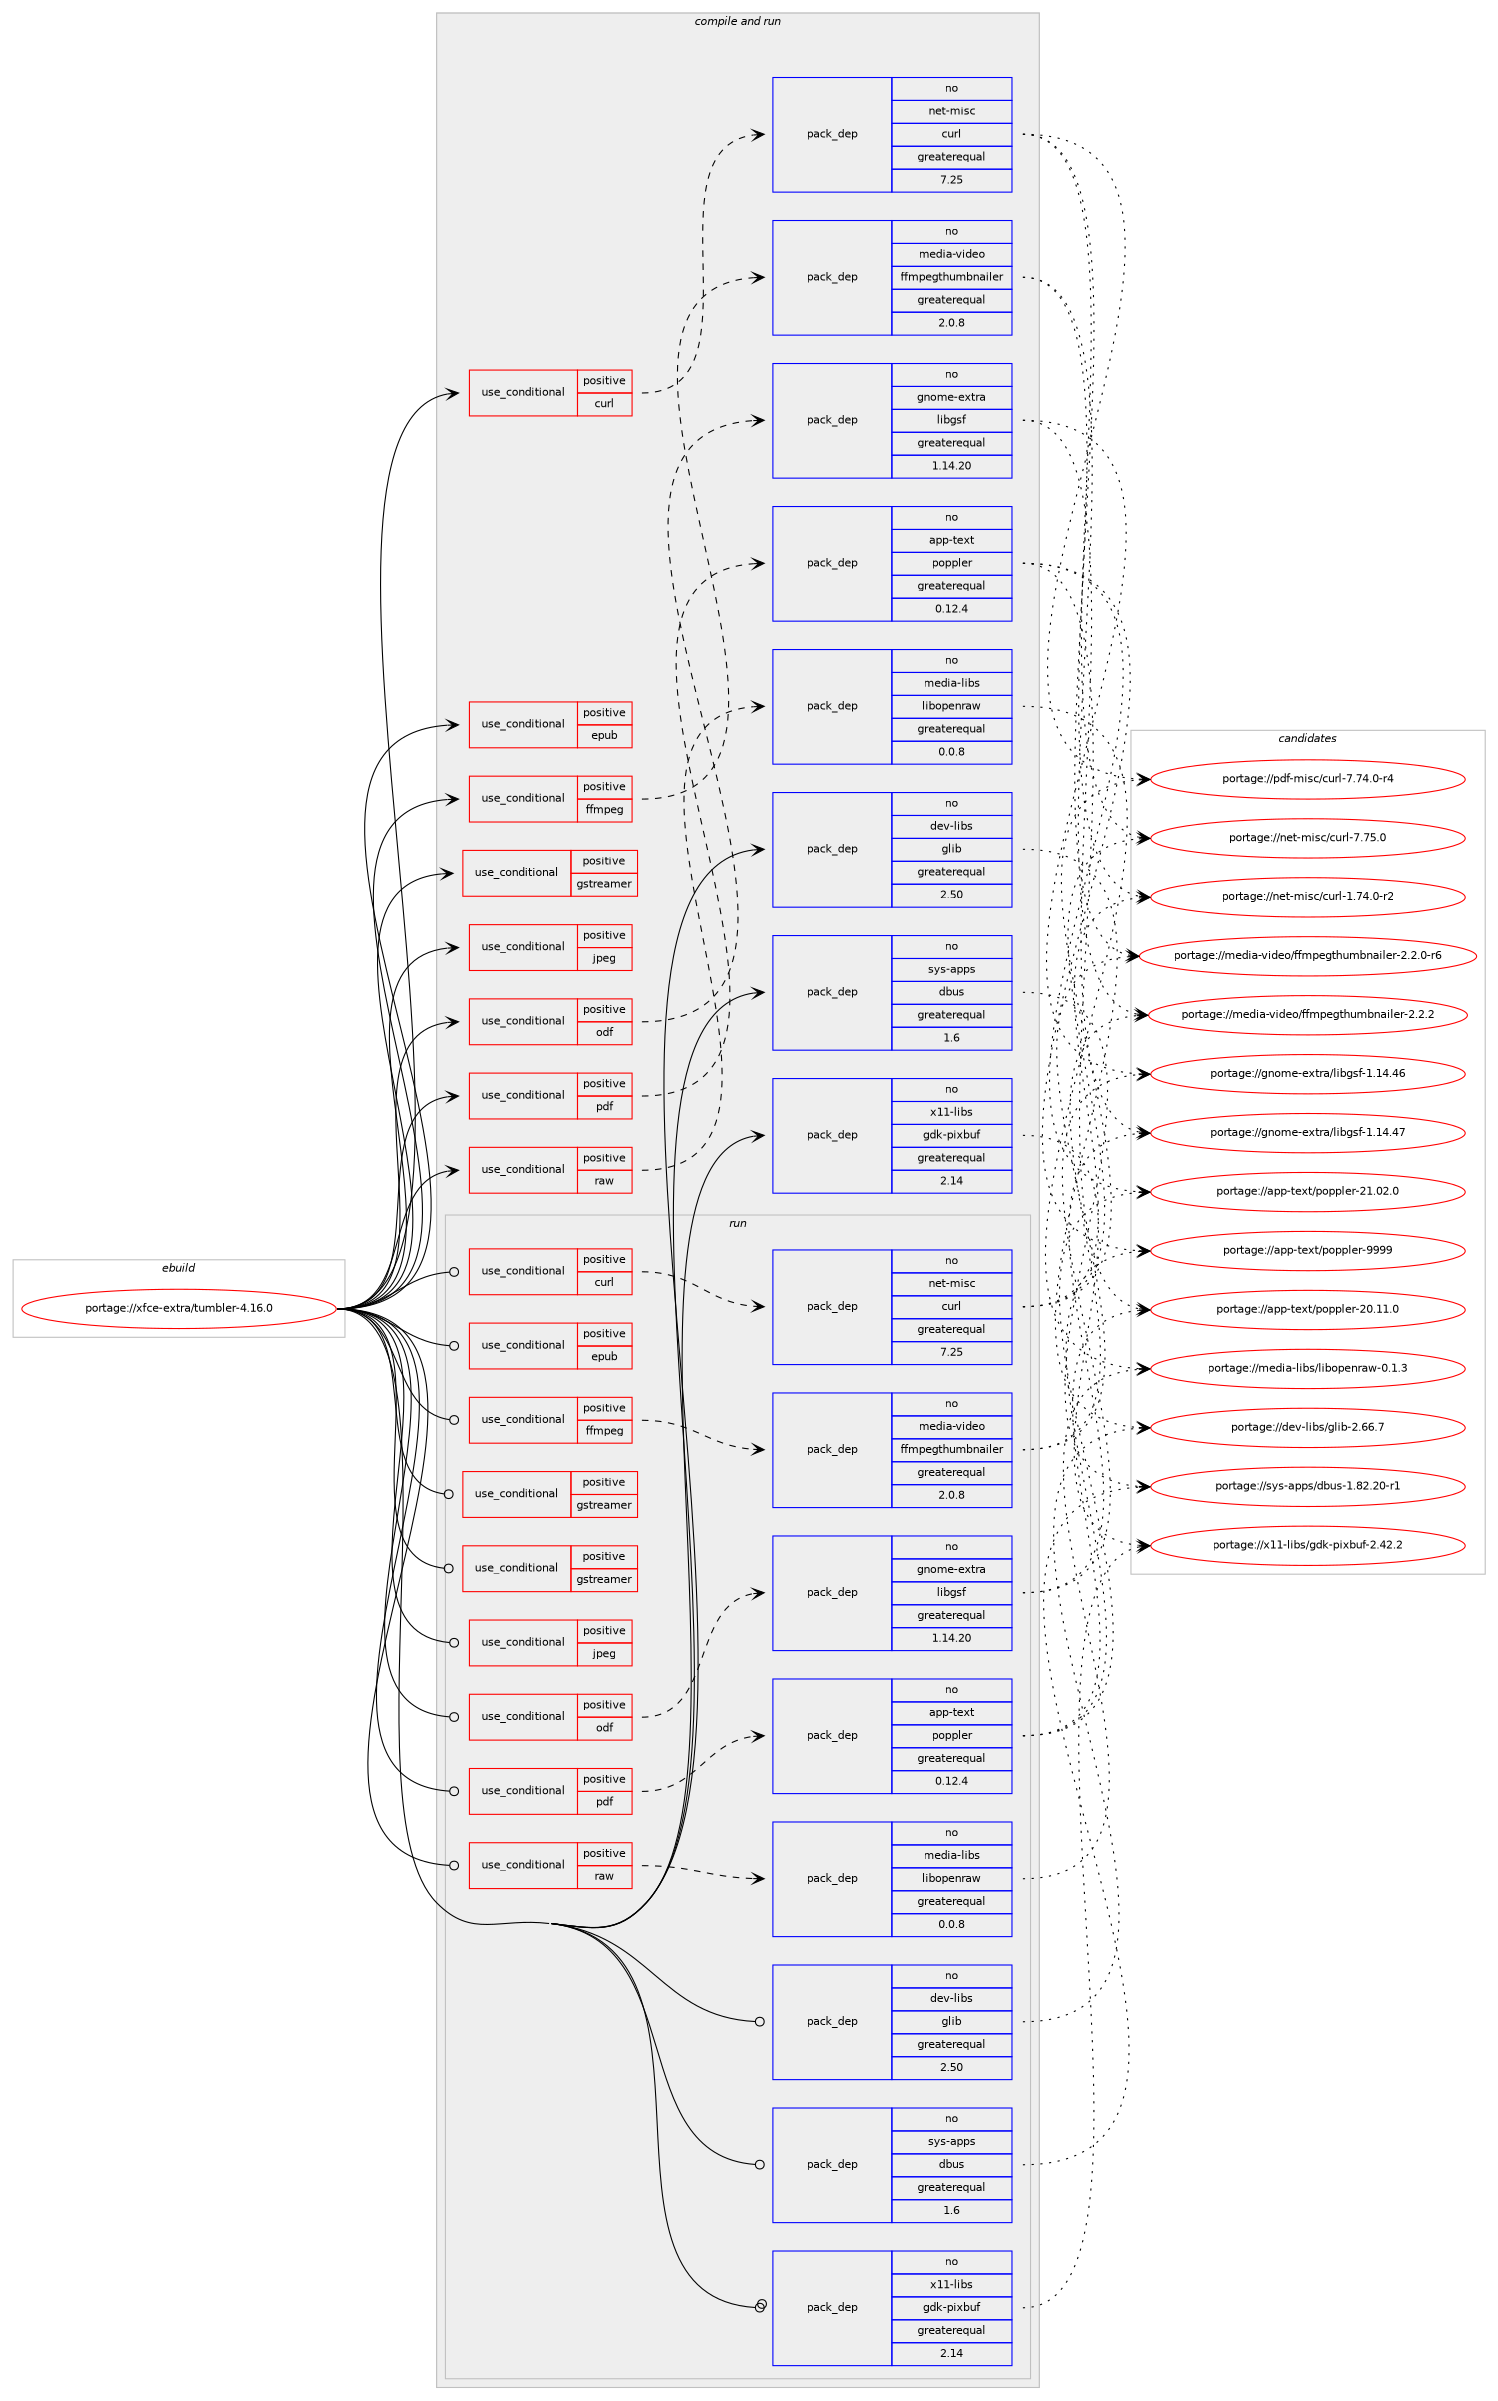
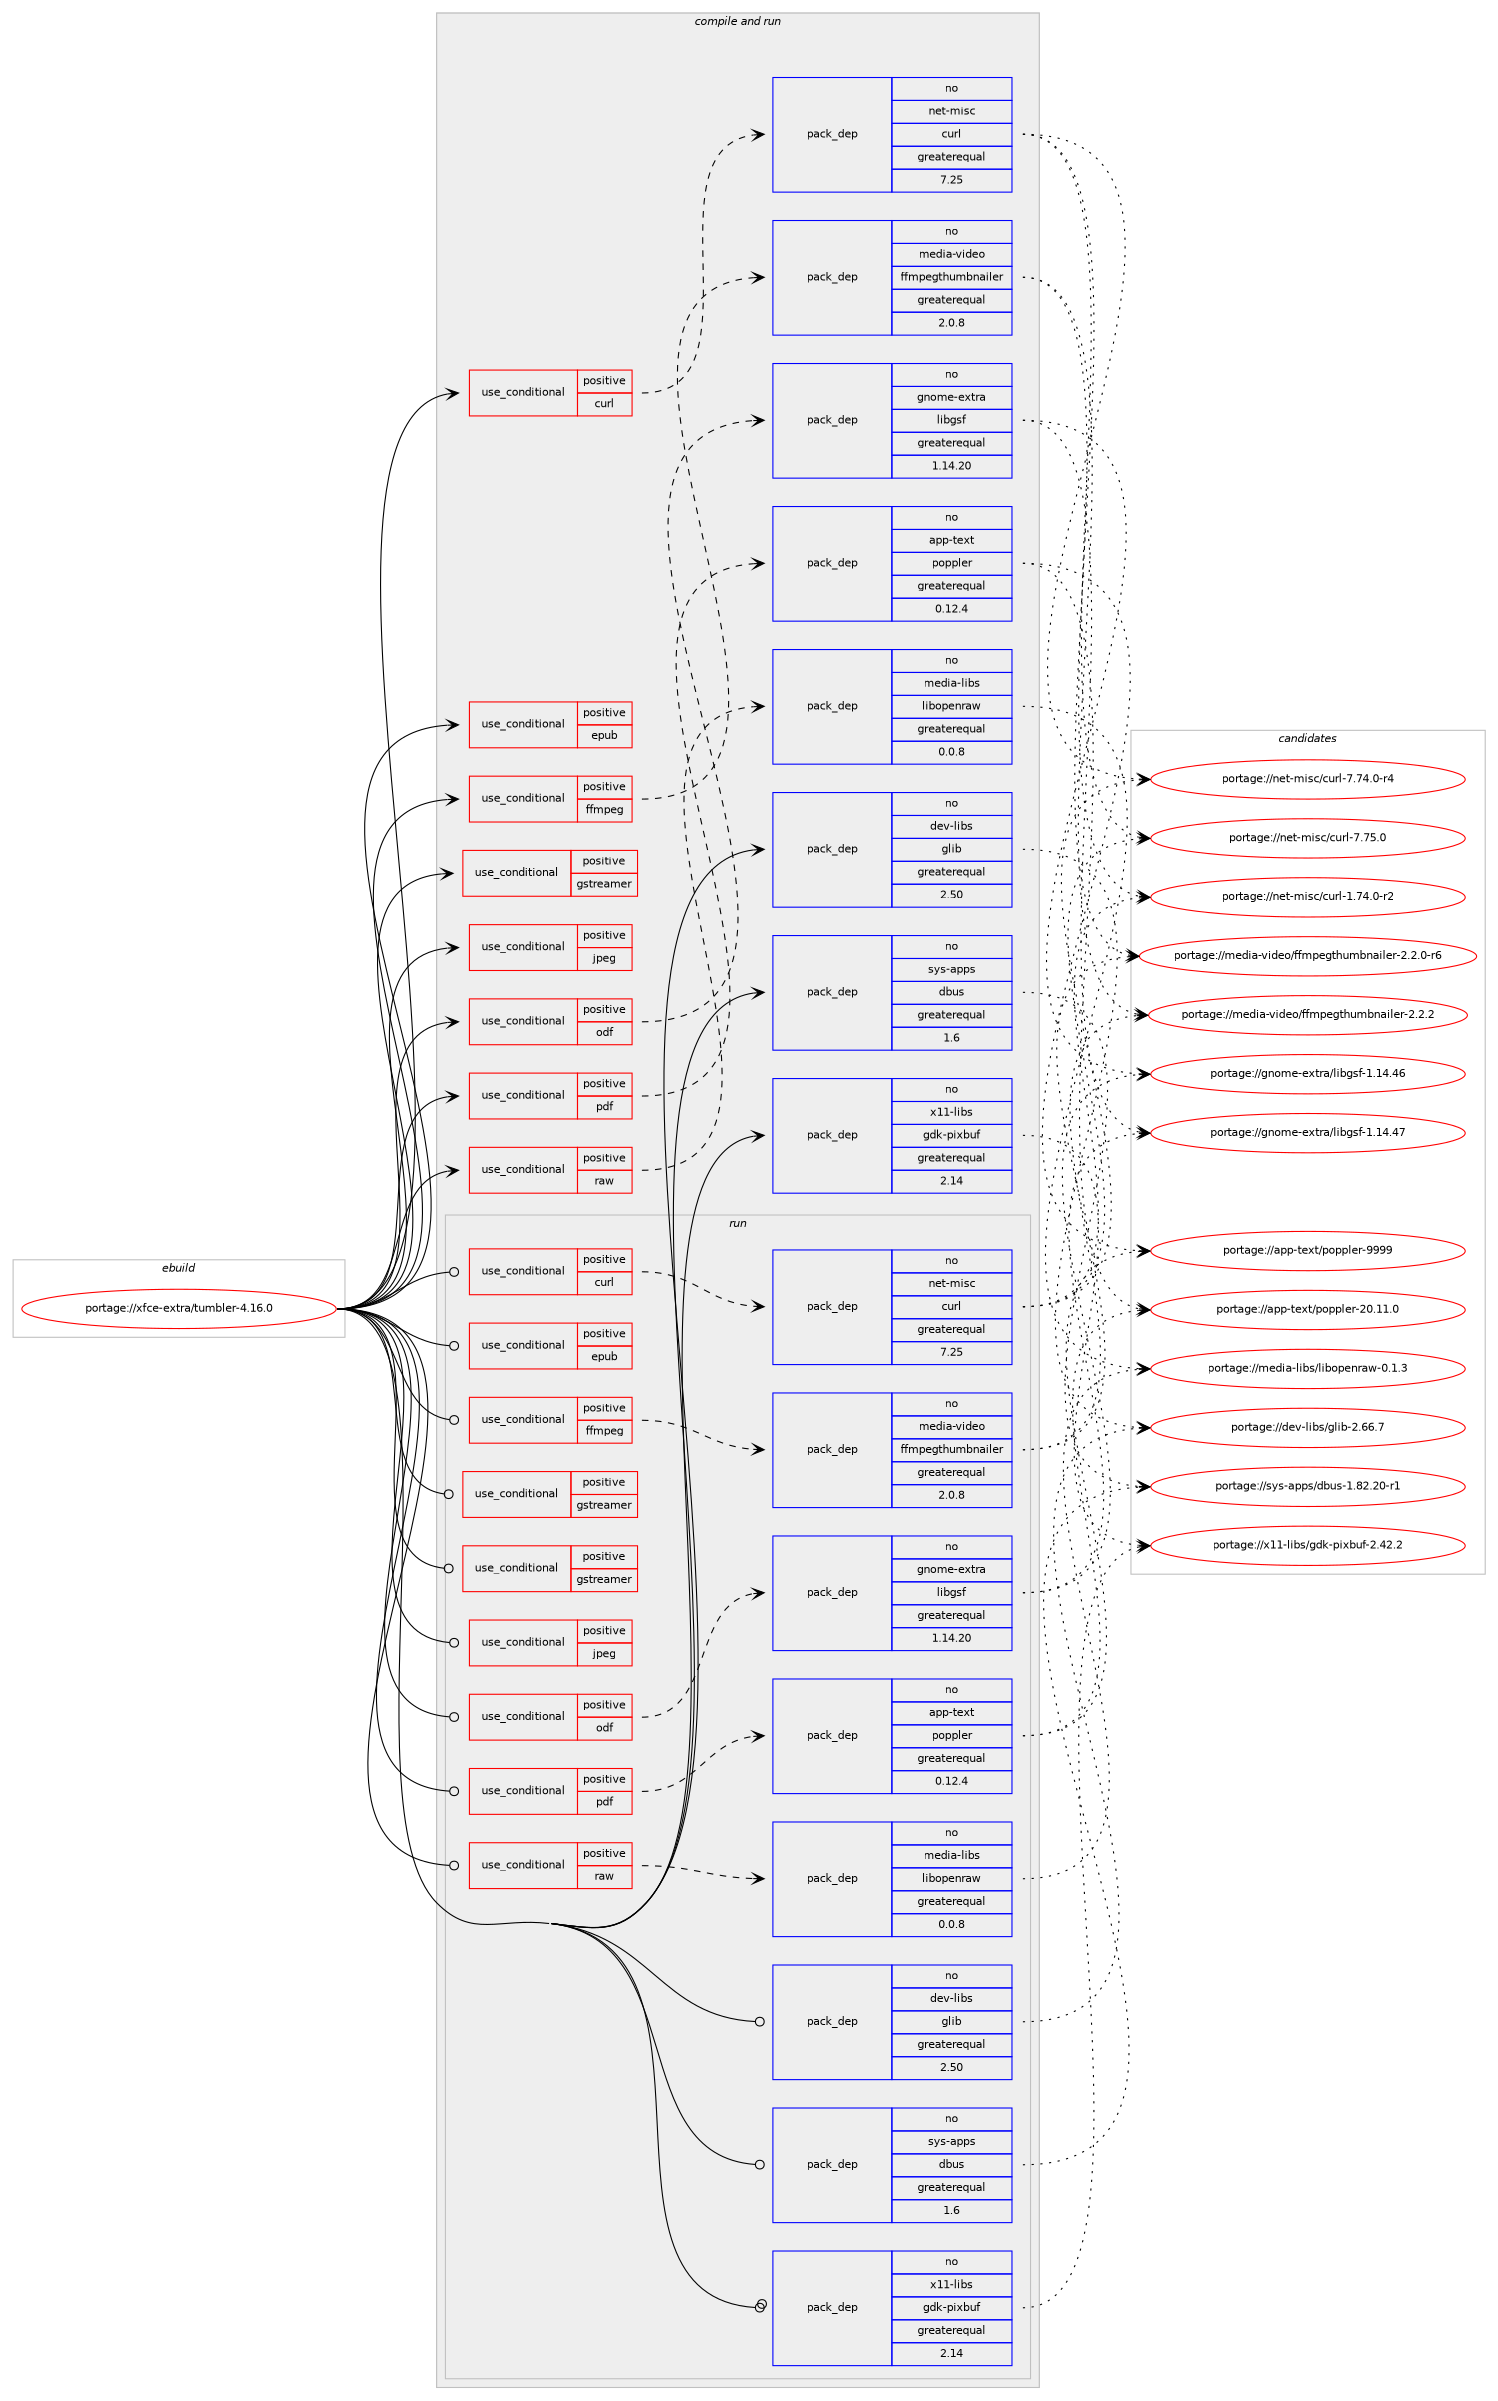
(1308, 779) -> (1308, 779)
(1308, 1192) -> none
